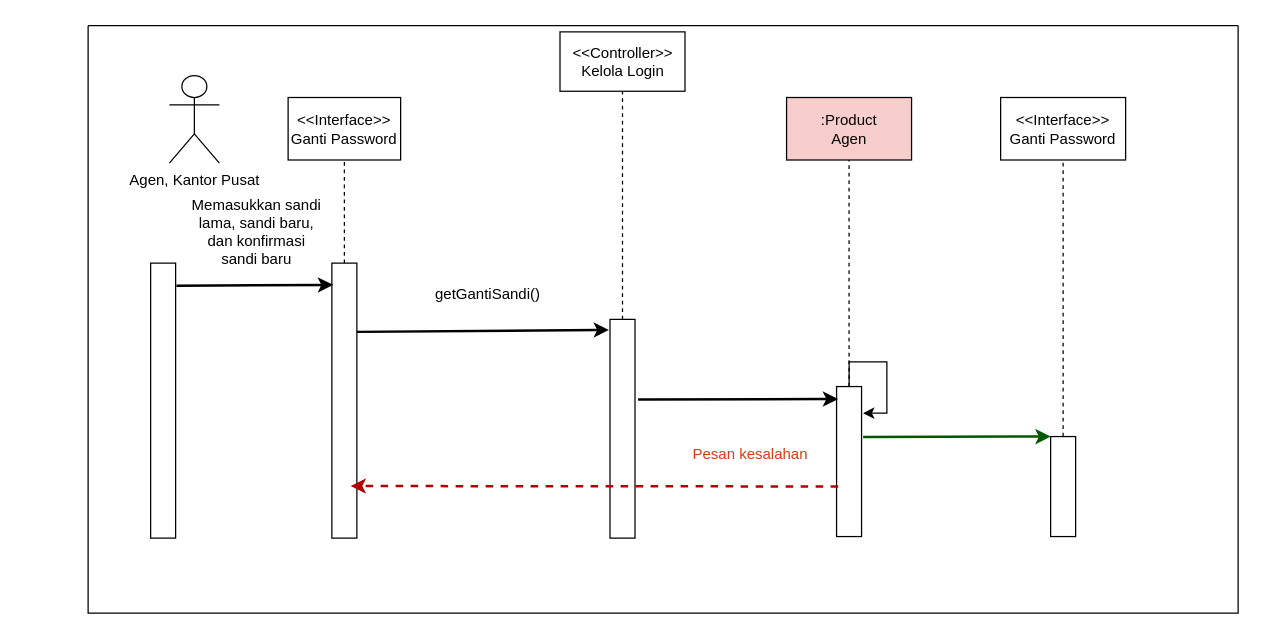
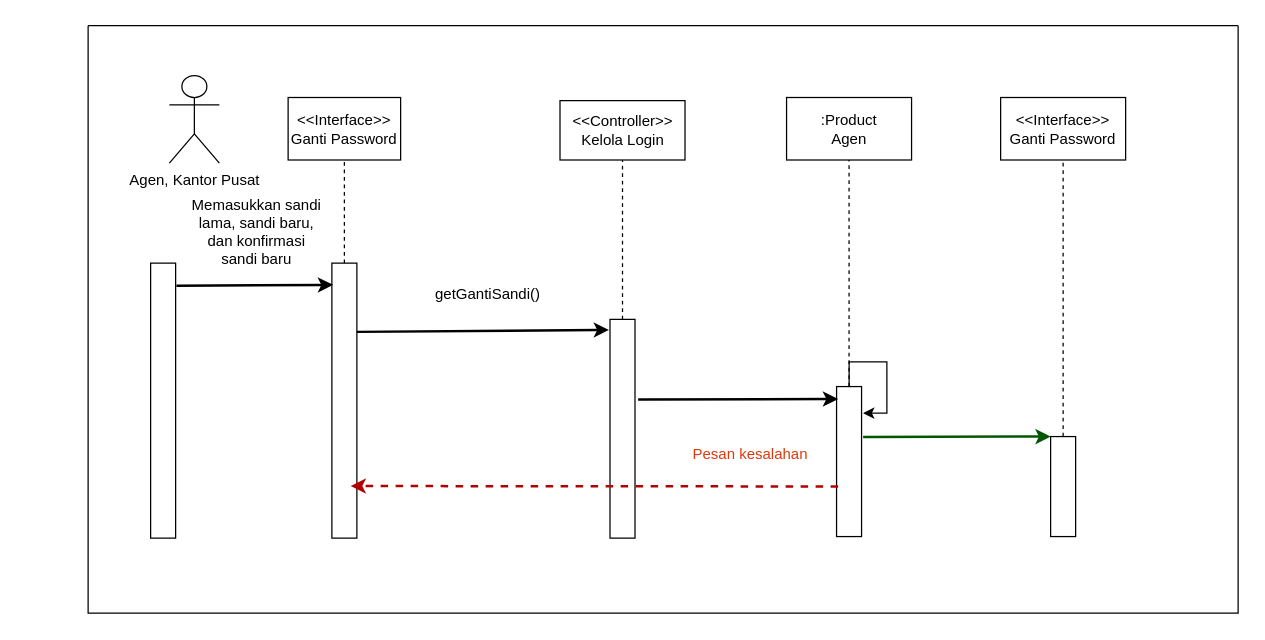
(623, 62) -> (623, 130)
(849, 129) -> (849, 129)
